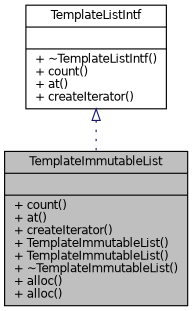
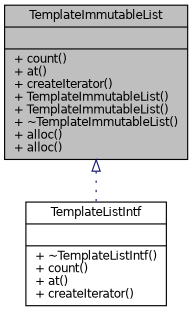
(96, 136) -> (96, 187)
